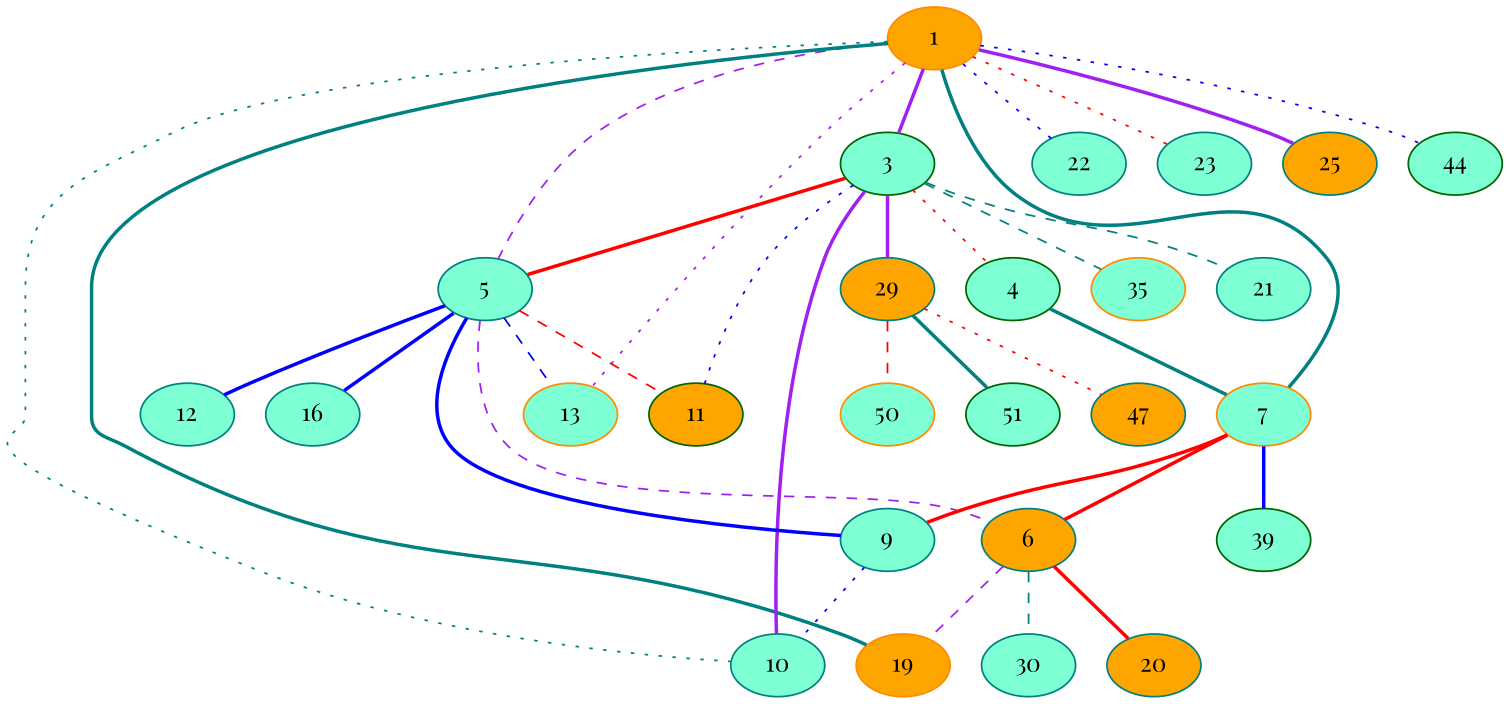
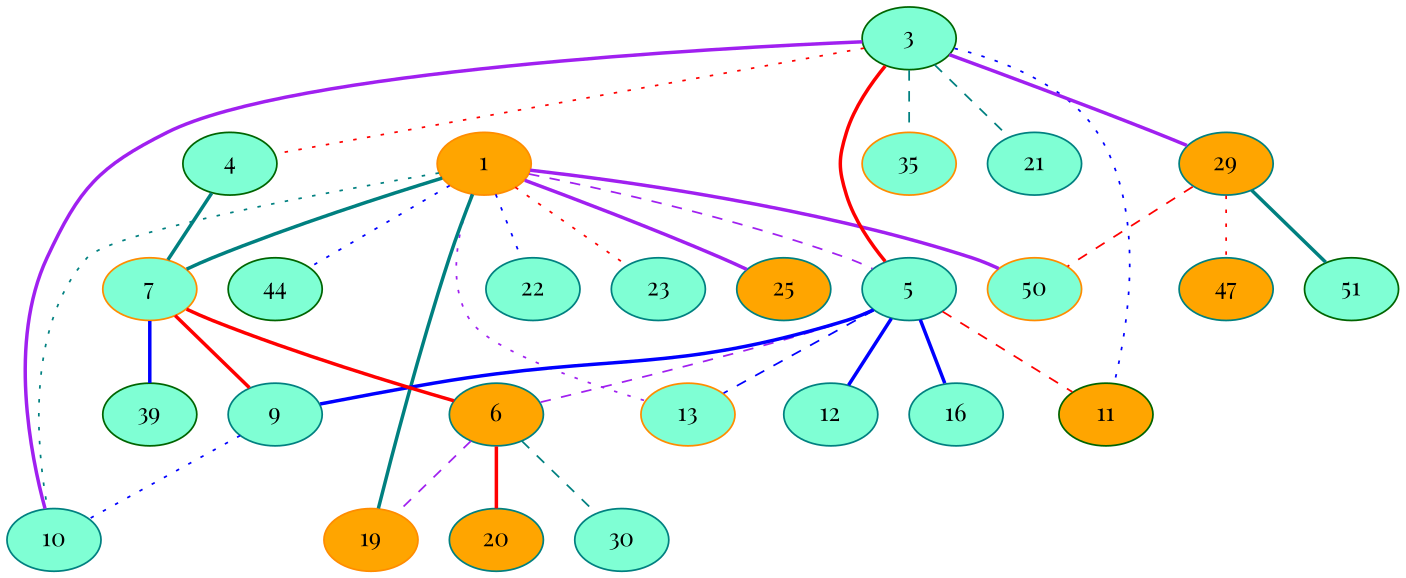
(911, 101) -> (767, 207)
